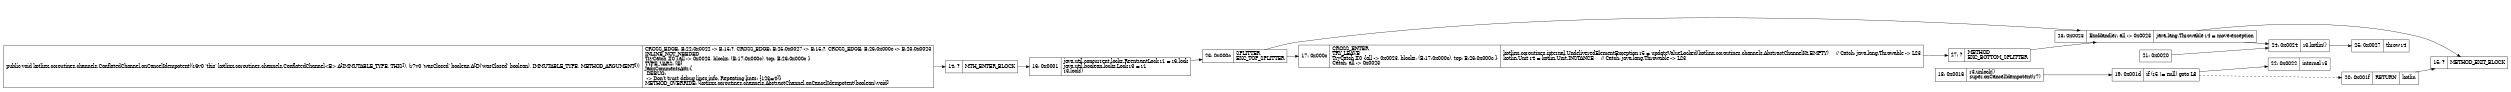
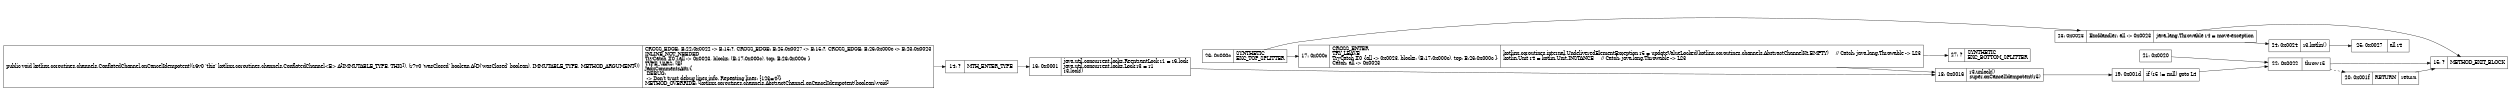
(2062, 46) -> none
(2396, 46) -> (2396, 46)
(2219, 52) -> (2218, 60)
(1979, 53) -> (1982, 53)
(1248, 54) -> (1250, 54)
(1195, 60) -> (1561, 73)
(2315, 64) -> (2315, 64)
none -> (2379, 64)
(990, 67) -> (990, 67)
(1105, 67) -> (1109, 67)
none -> (1884, 70)
(2171, 75) -> (2171, 75)
(2005, 77) -> (2005, 77)
(2269, 77) -> (2336, 70)
(2409, 78) -> (2409, 78)
